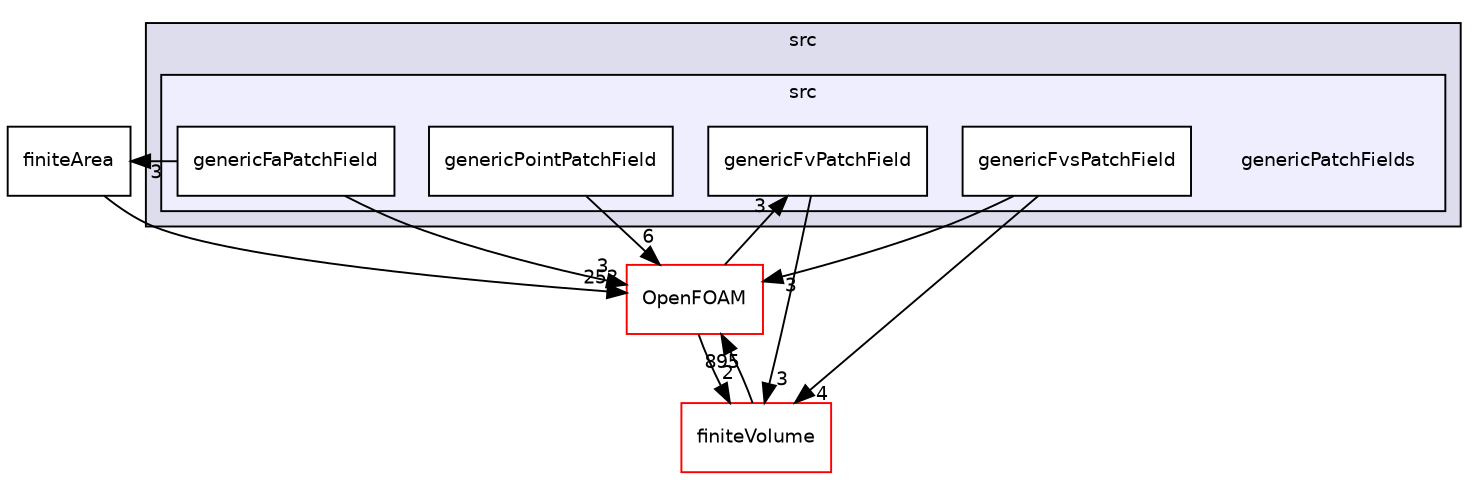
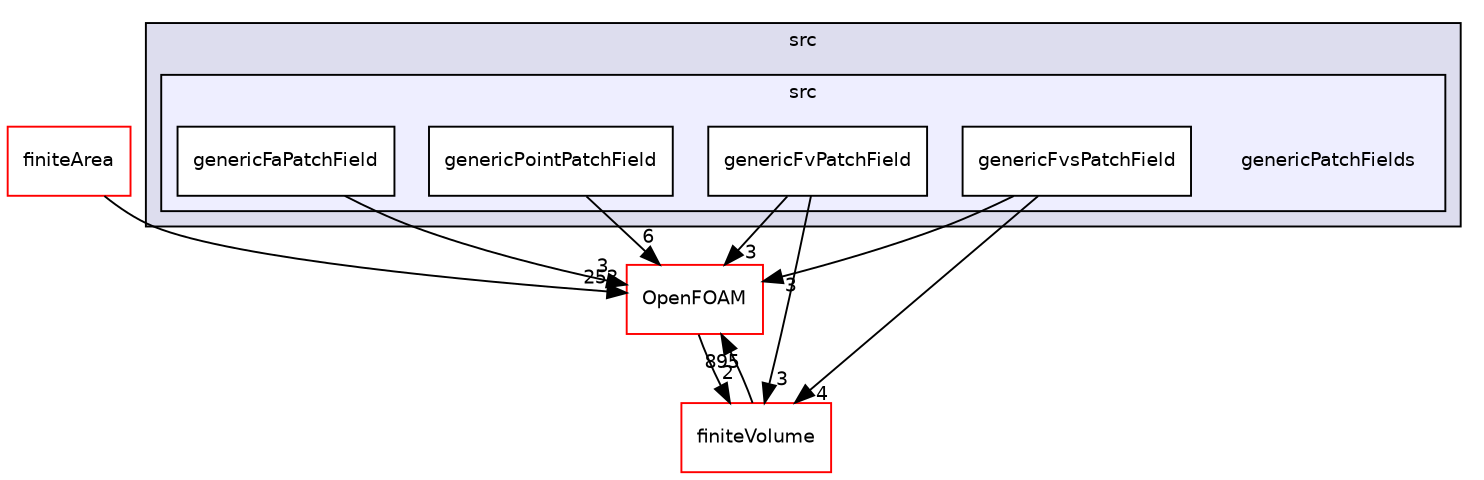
(69, 161) -> (69, 161)
(164, 161) -> none
(748, 239) -> (763, 223)
